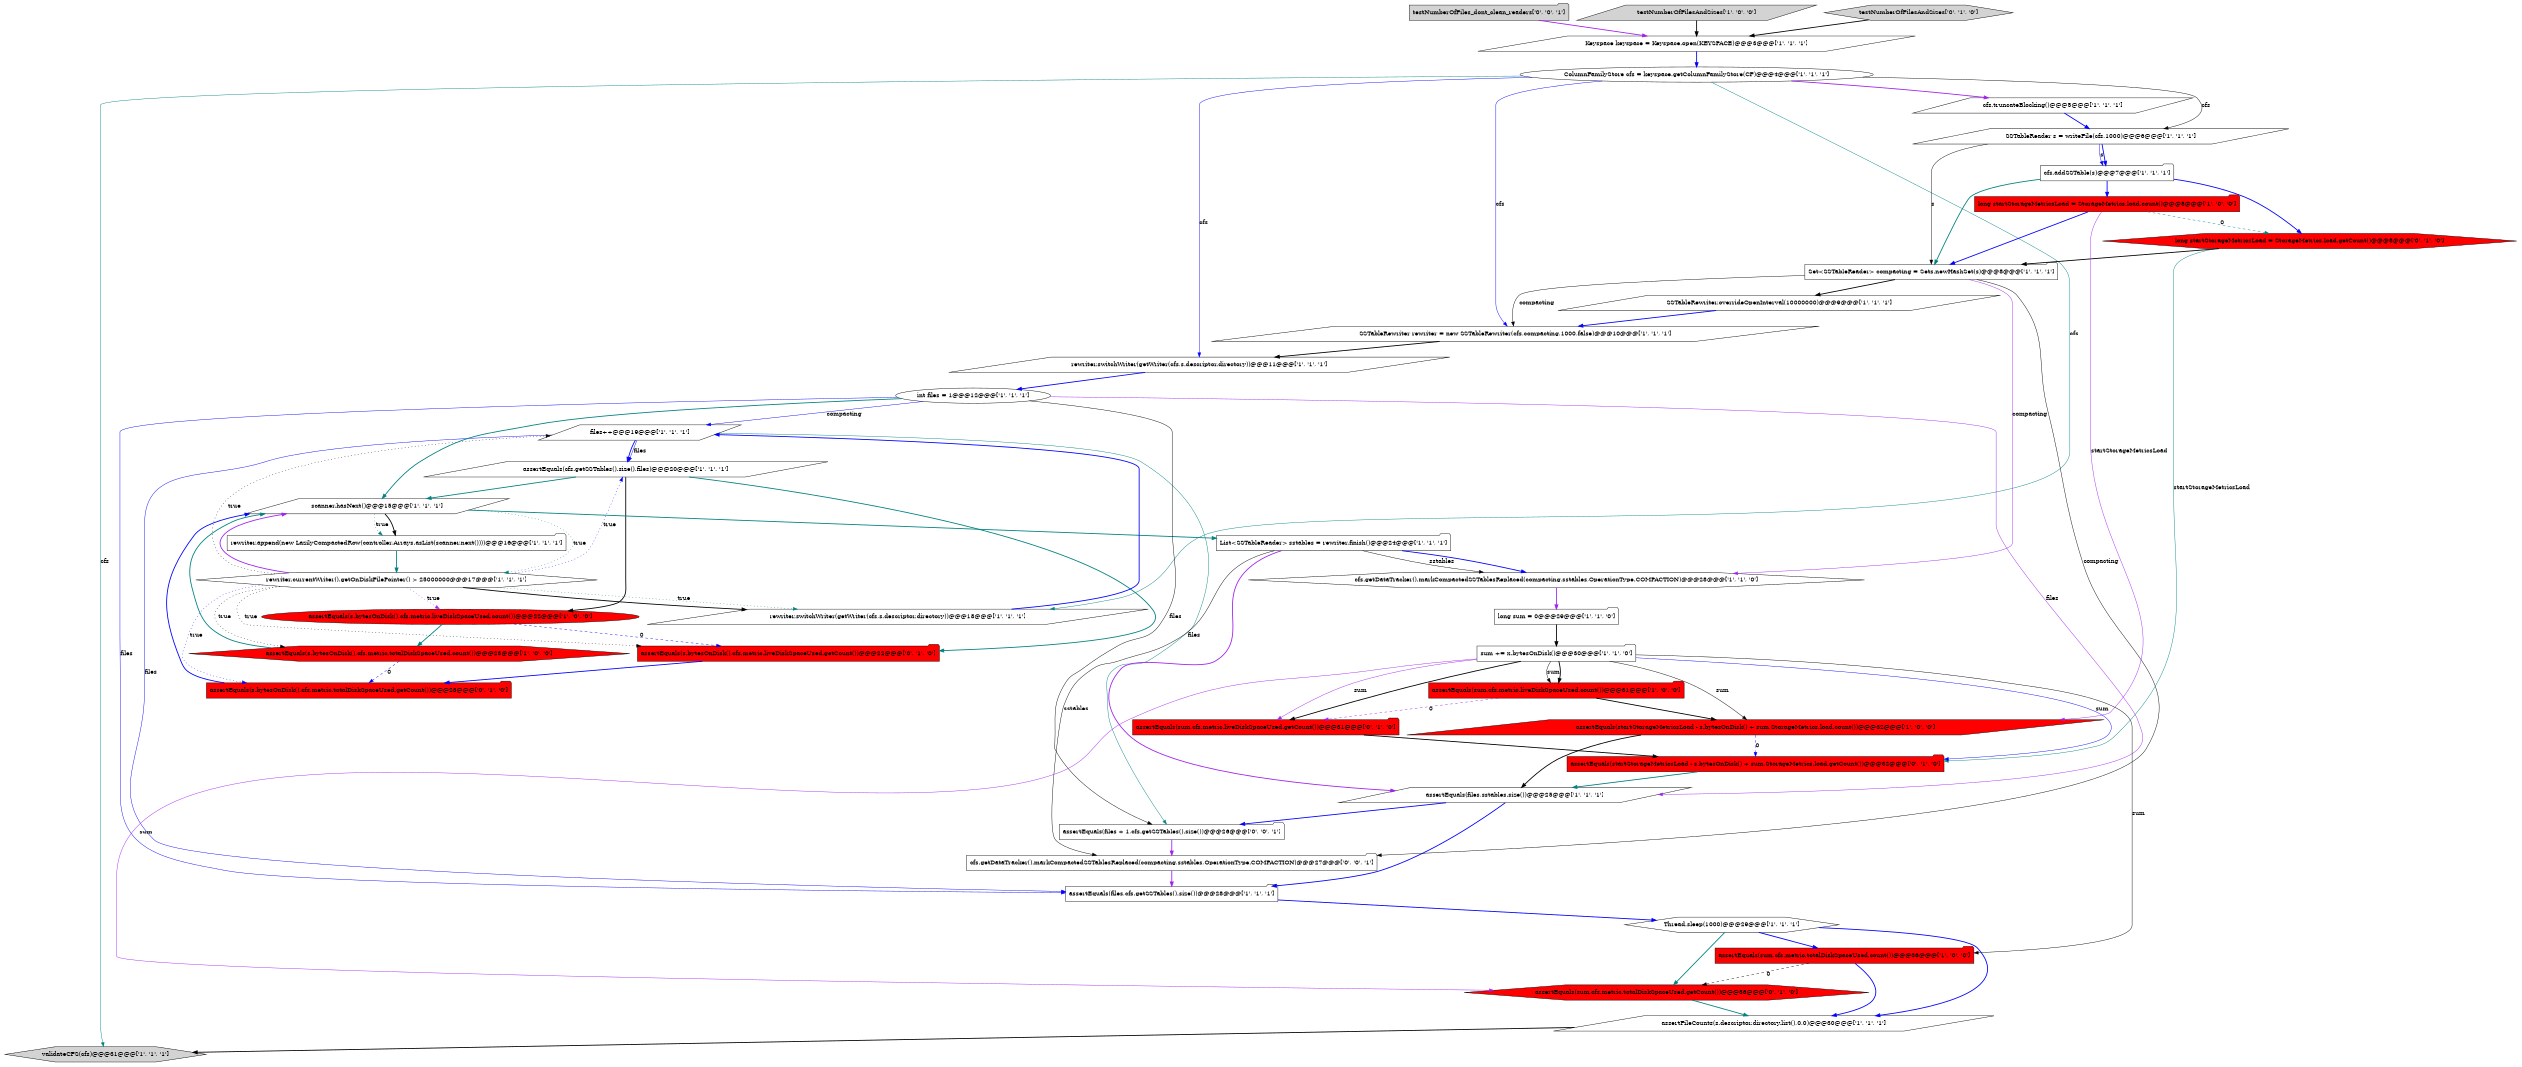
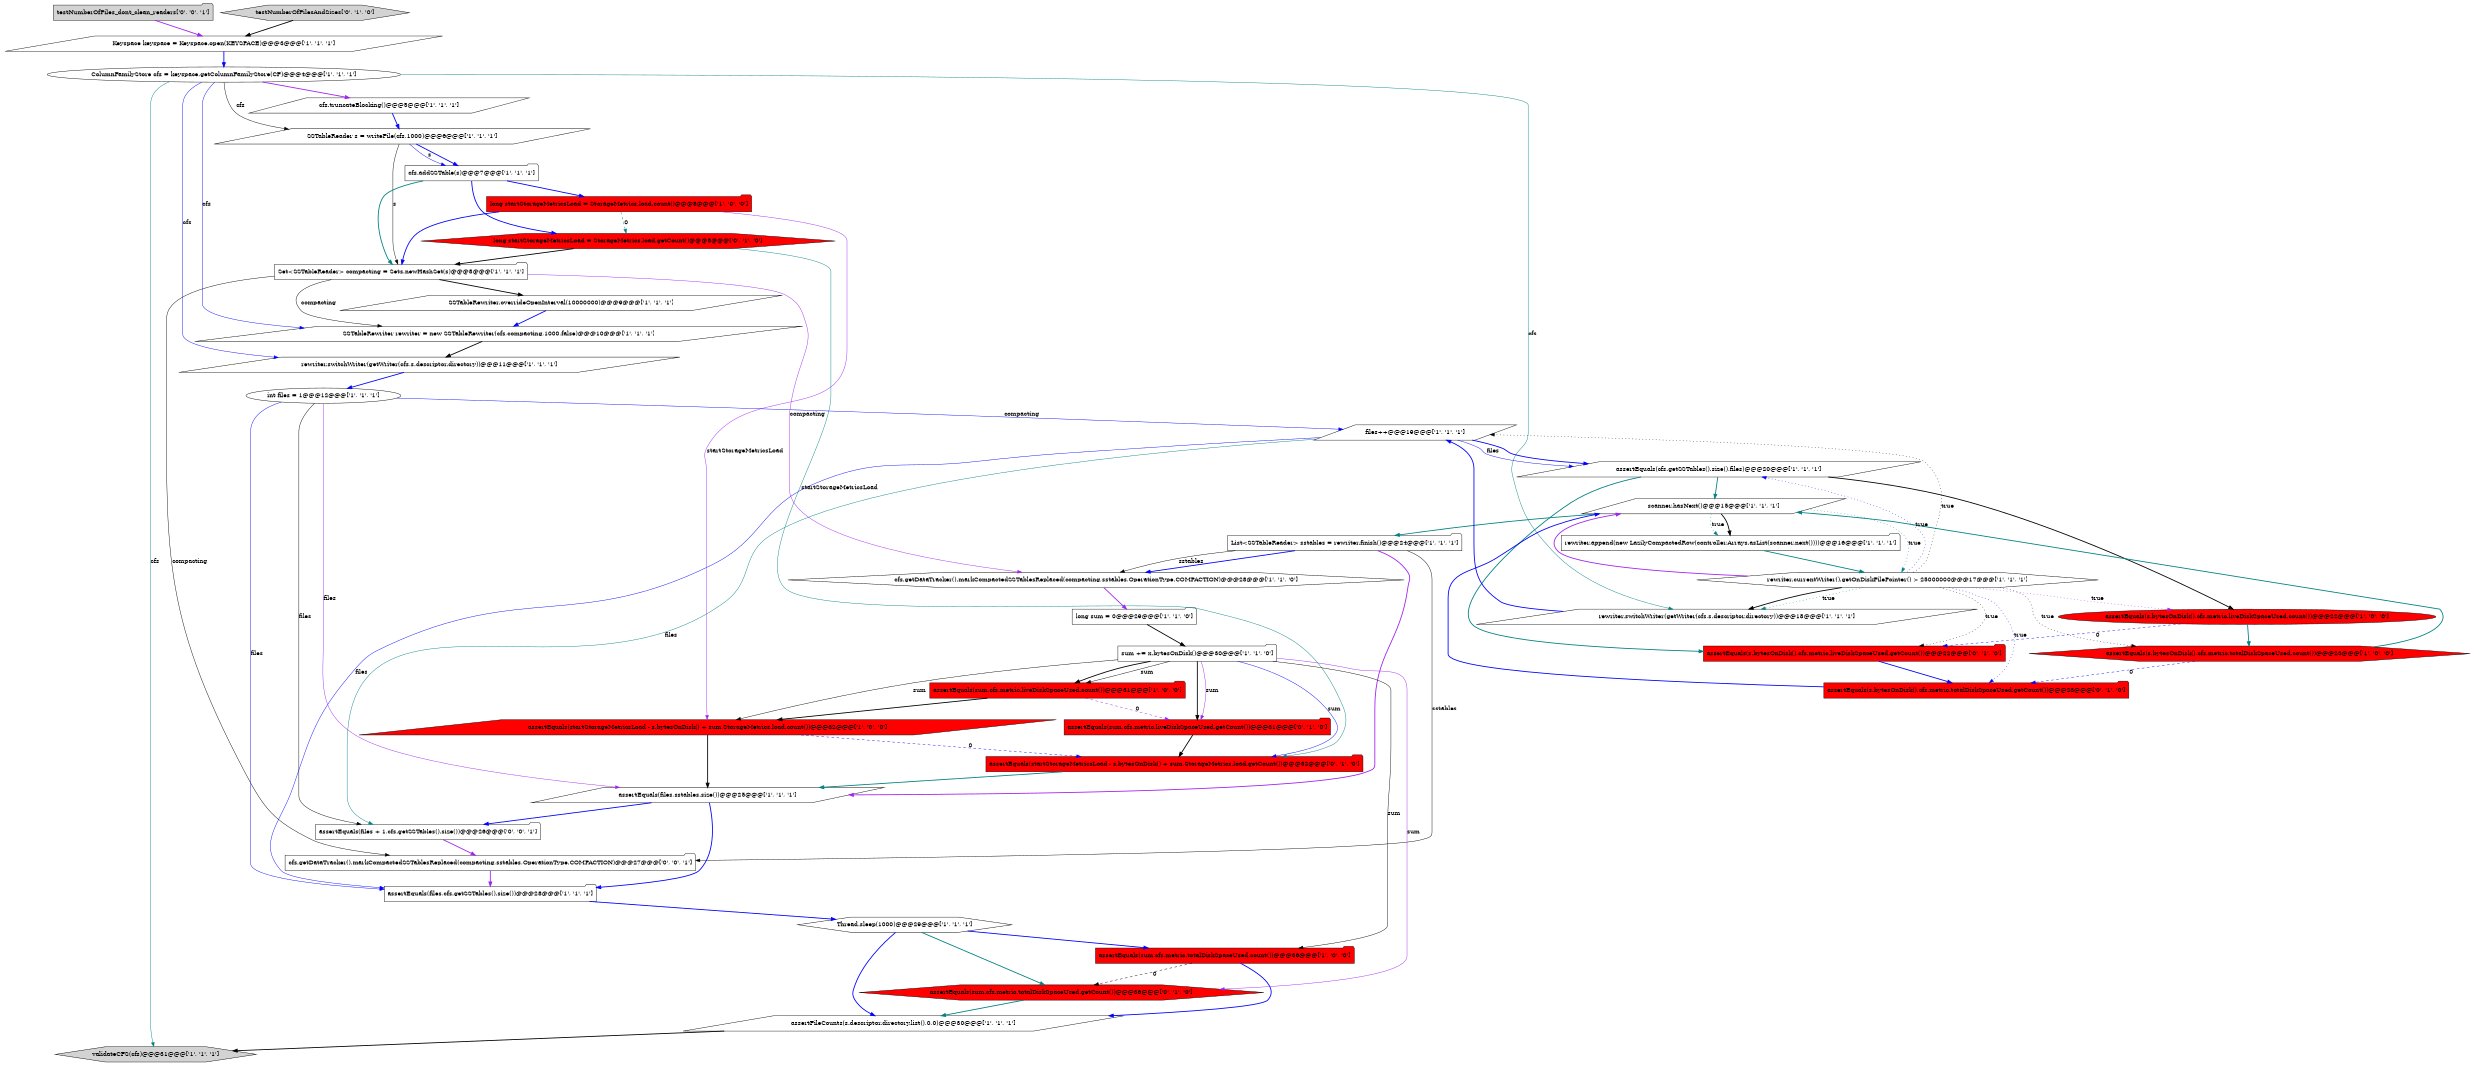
(1697, 13) -> none
(633, 414) -> none
